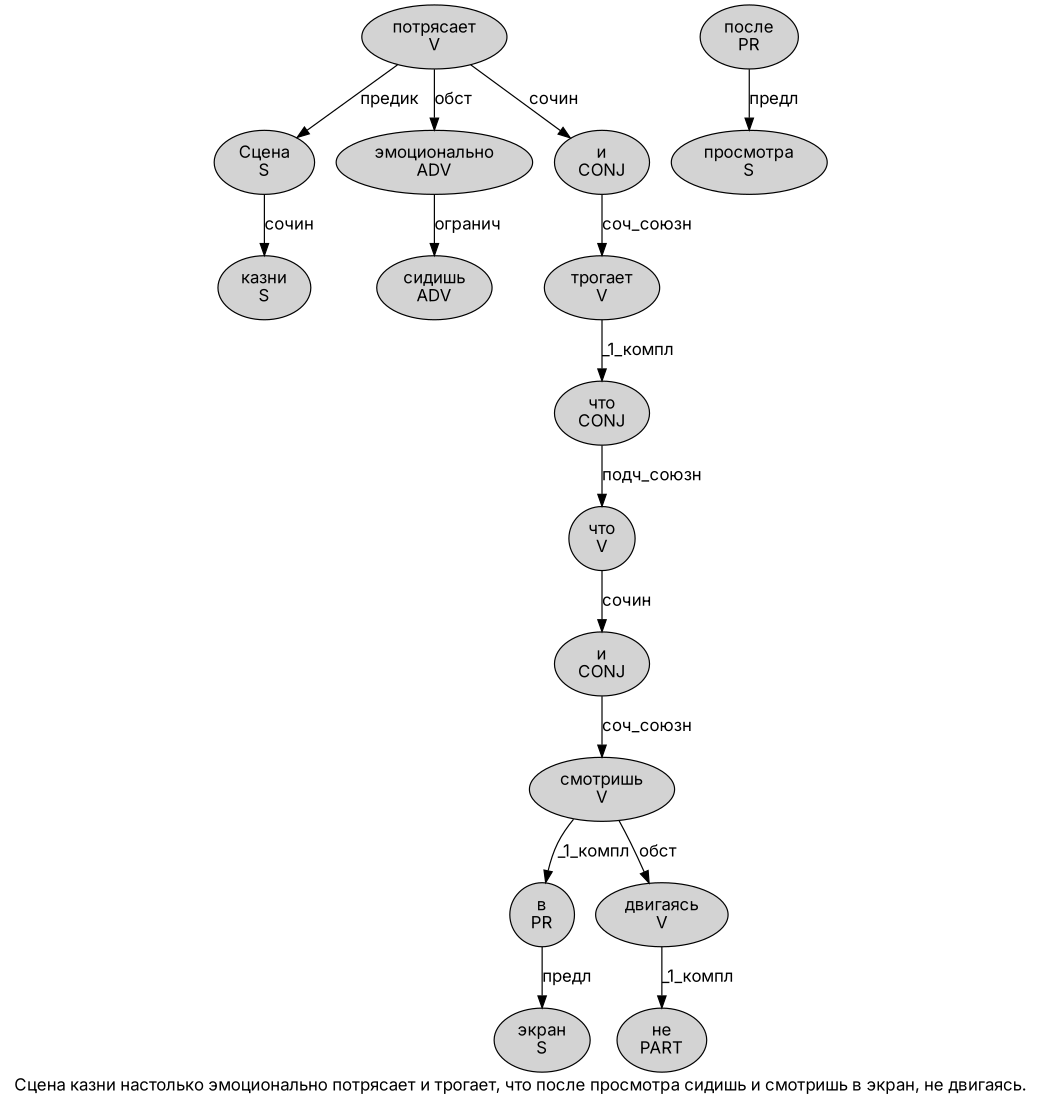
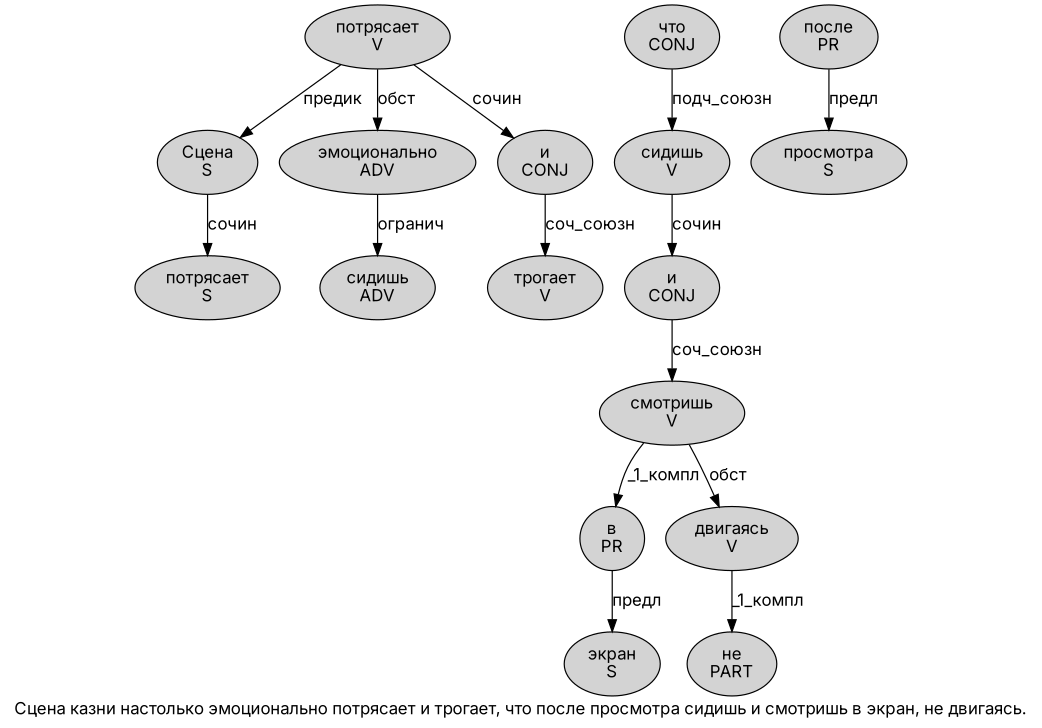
(264, 288) -> (208, 288)
(602, 344) -> none
(602, 539) -> (672, 162)
